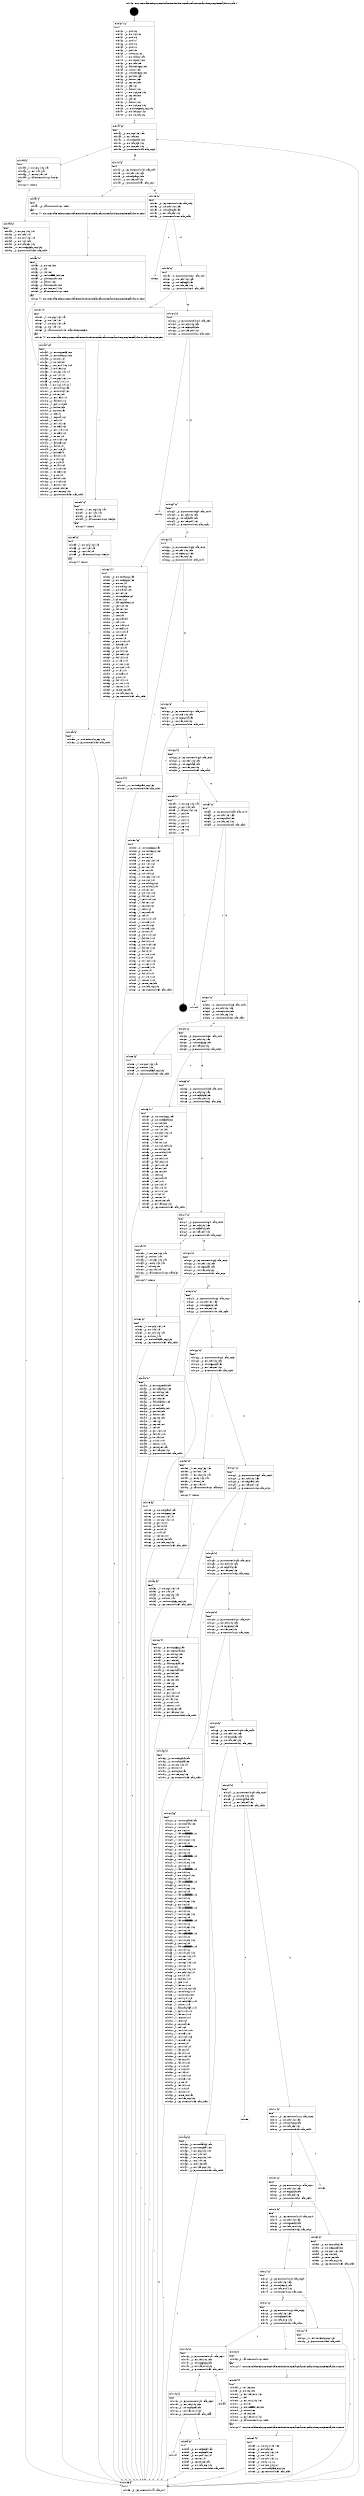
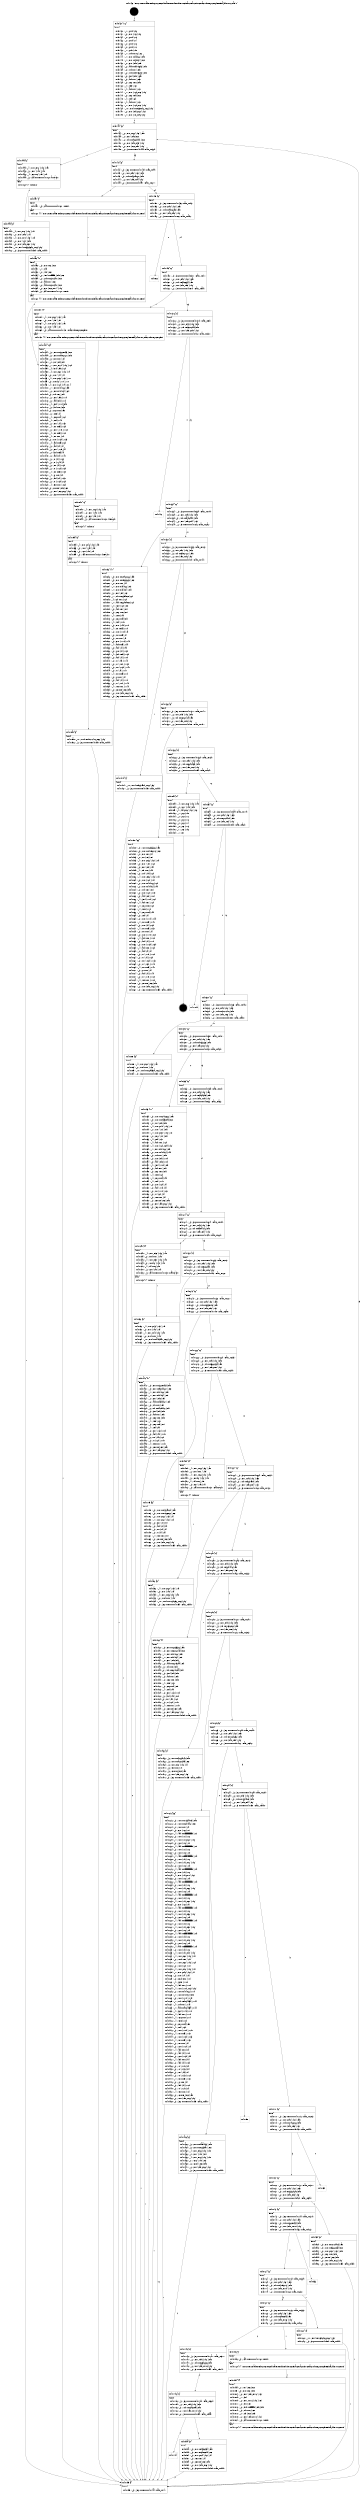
none -> (313, 2282)
(222, 2404) -> none
(269, 2455) -> none
